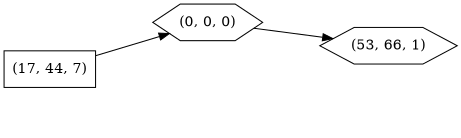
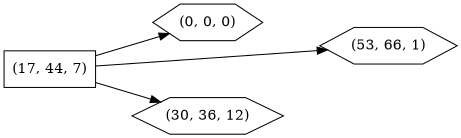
(288, 33) -> (206, 58)
none -> (208, 116)
